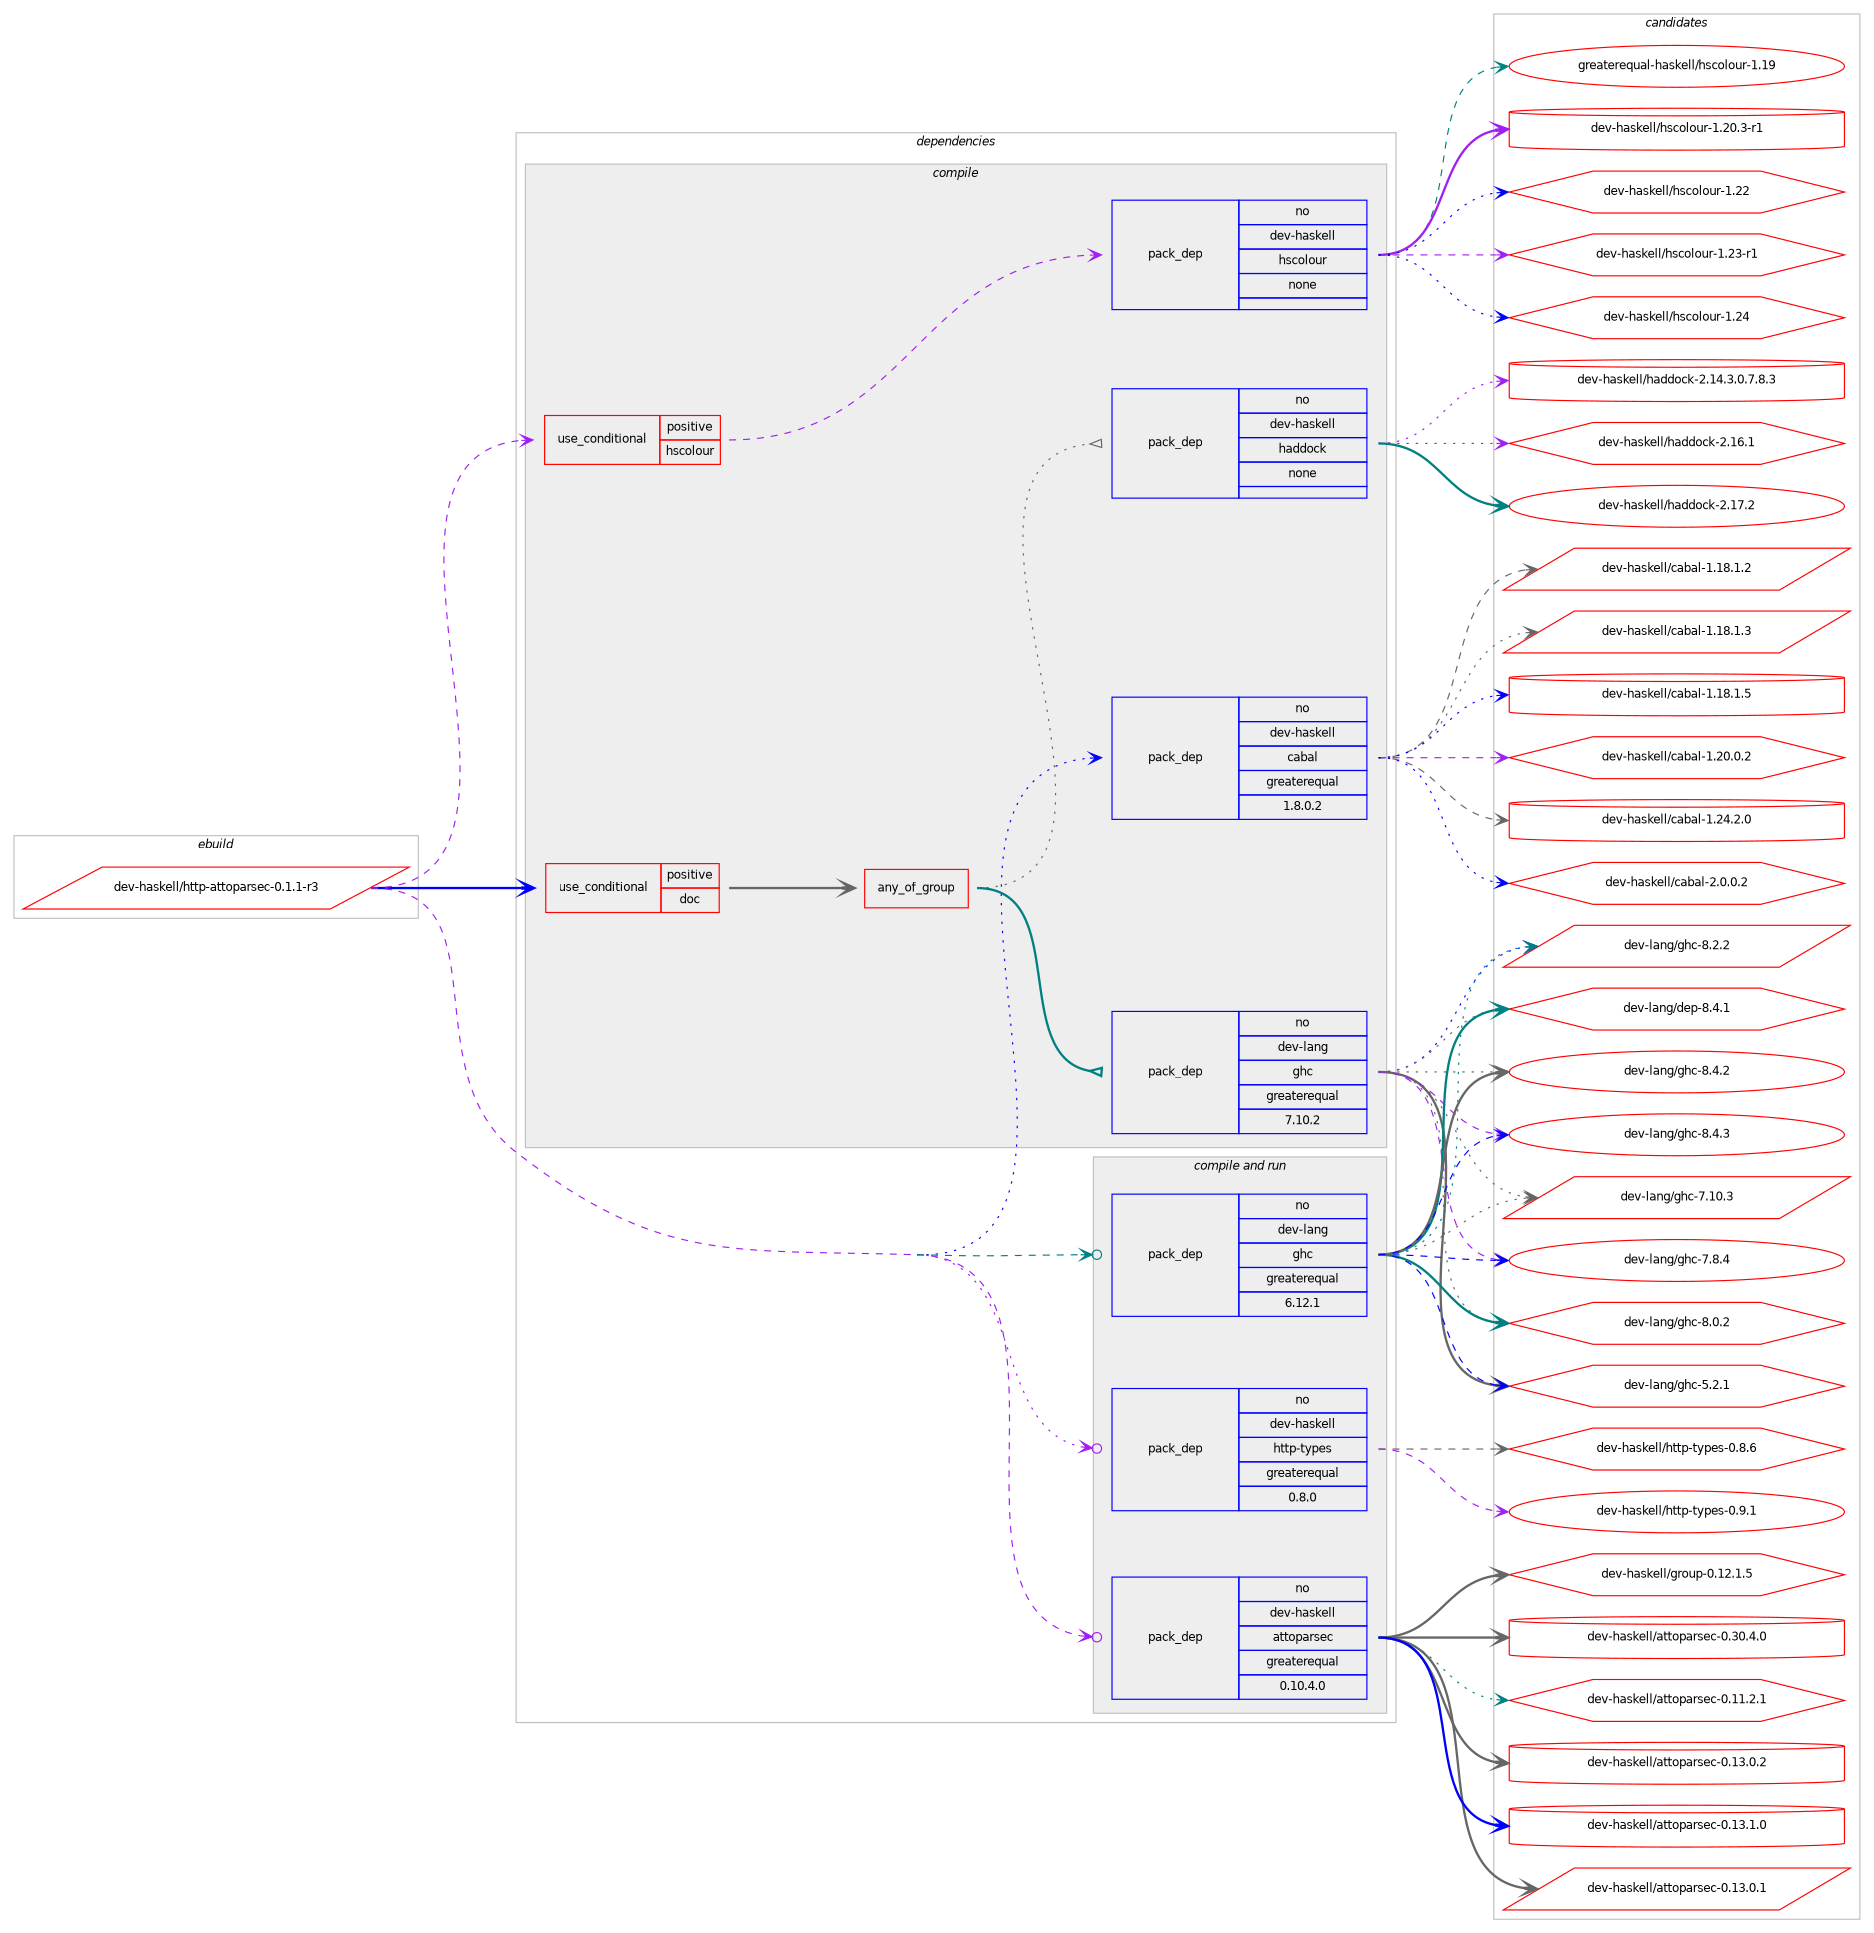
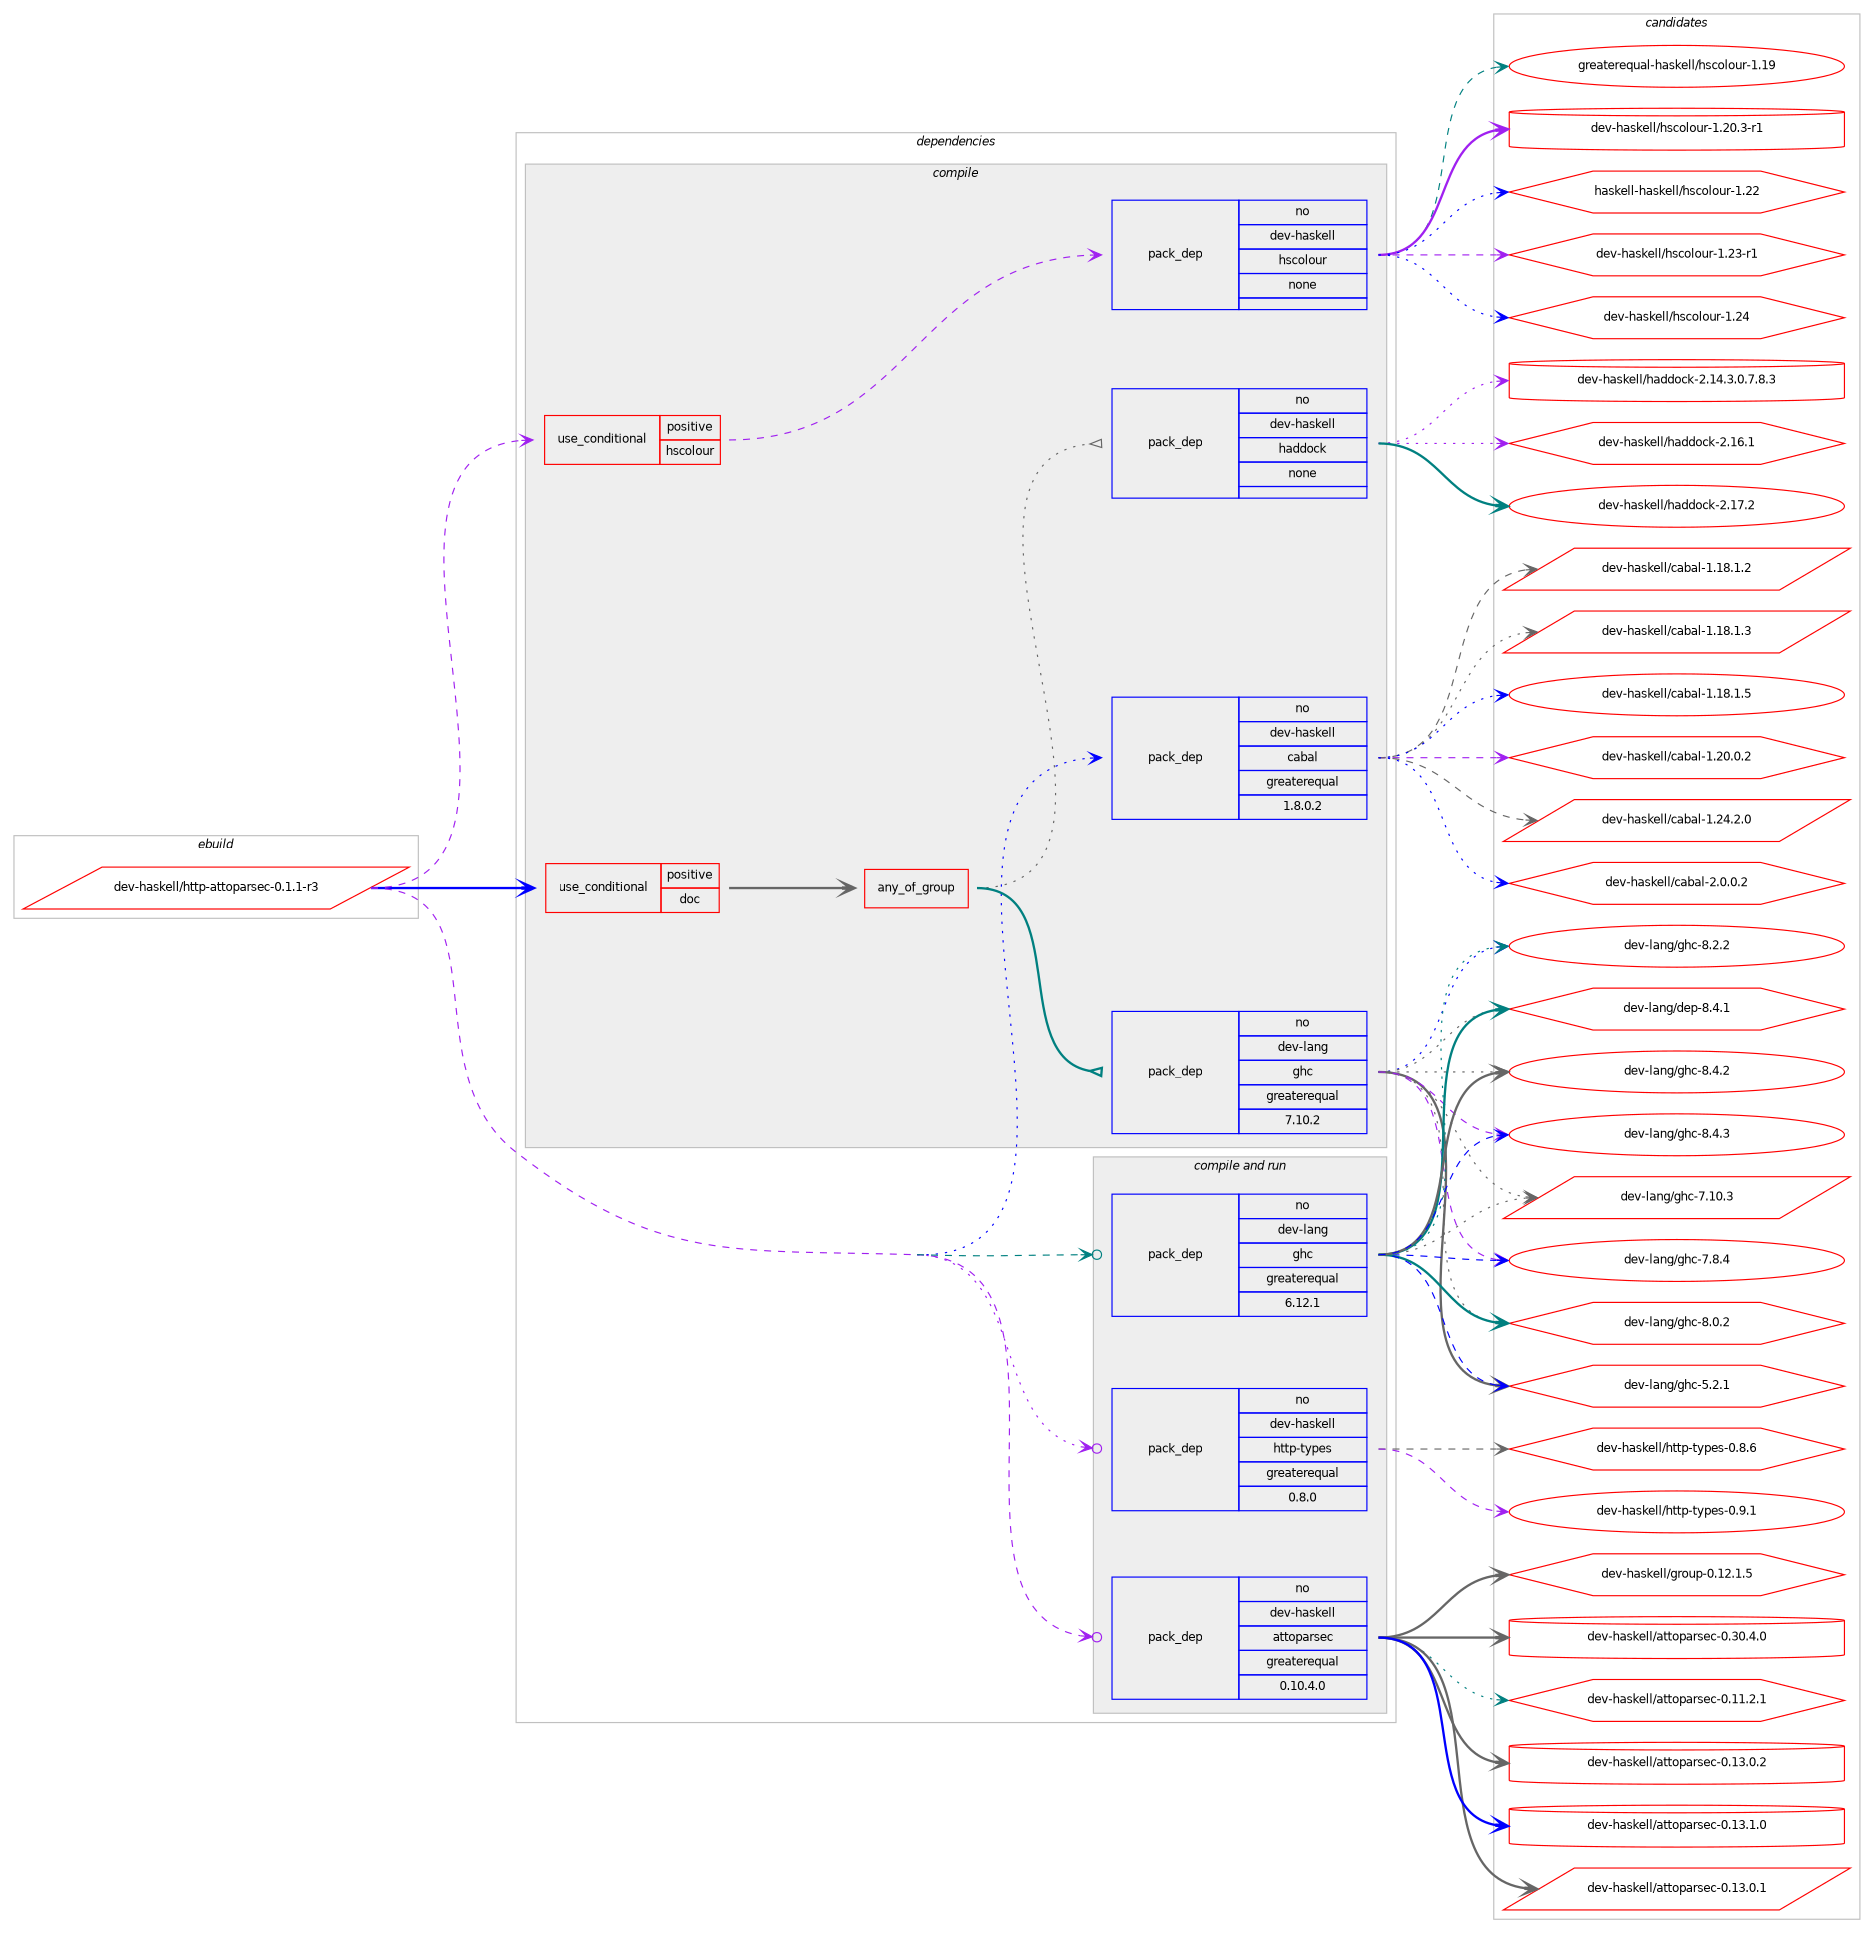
(1677, 192) -> (1677, 192)
(1677, 695) -> (1677, 695)
(1677, 821) -> (1677, 821)
(1677, 946) -> (1677, 946)
